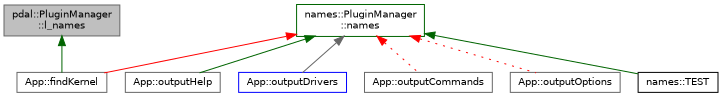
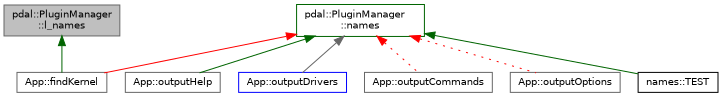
(360, 20) -> (360, 20)
